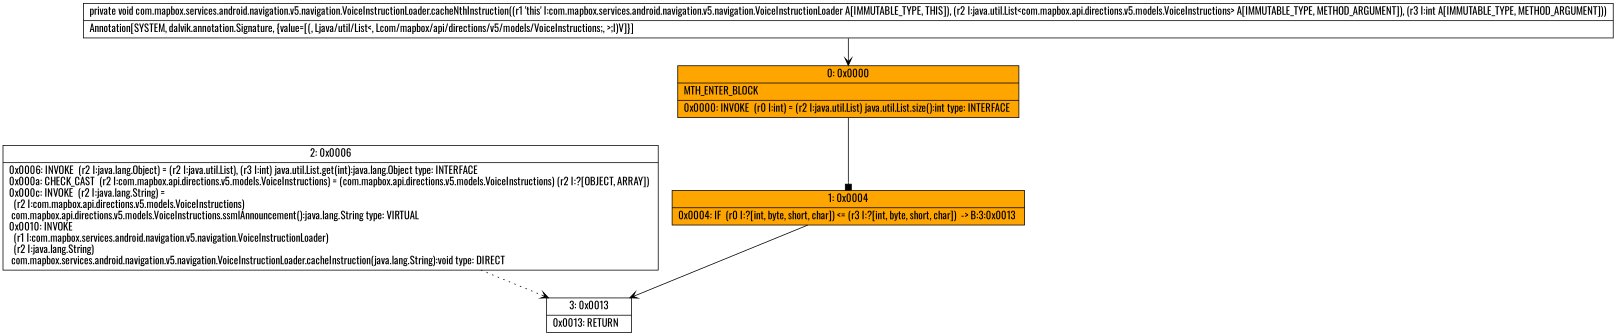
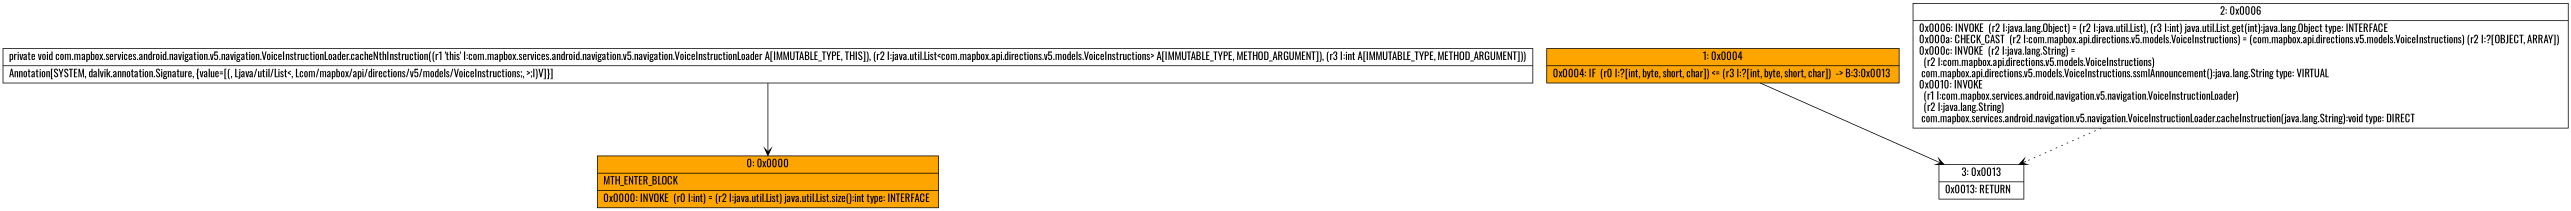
(848, 150) -> none
